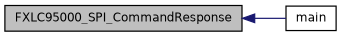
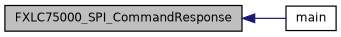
(123, 18) -> (123, 18)
